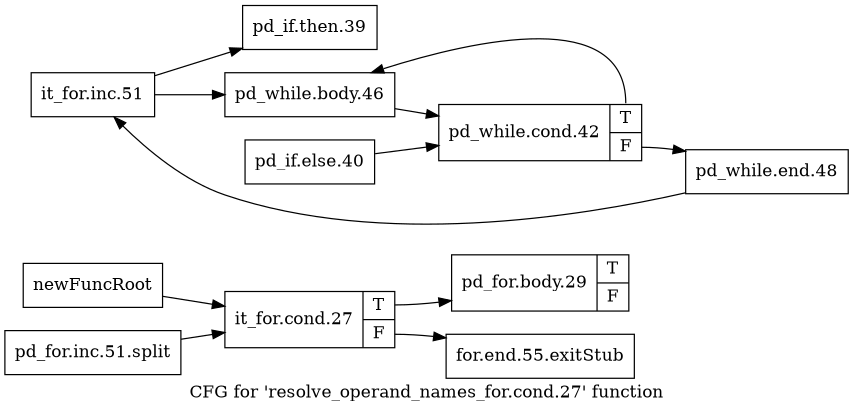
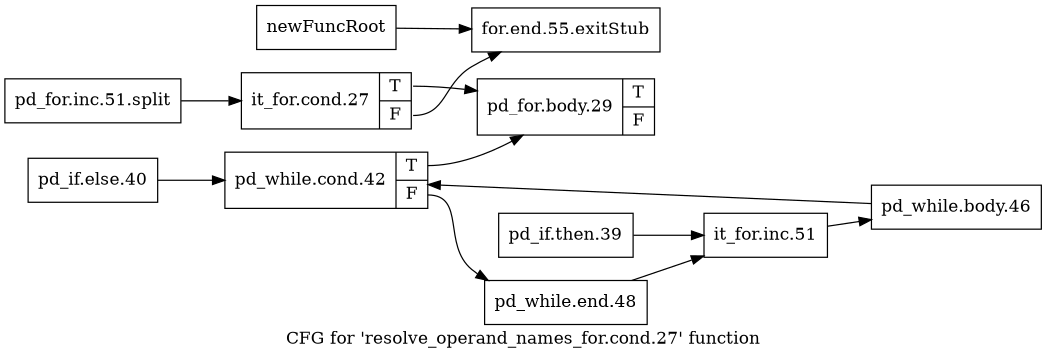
(521, 40) -> (471, 158)
(193, 64) -> (662, 235)
(188, 300) -> (428, 29)
